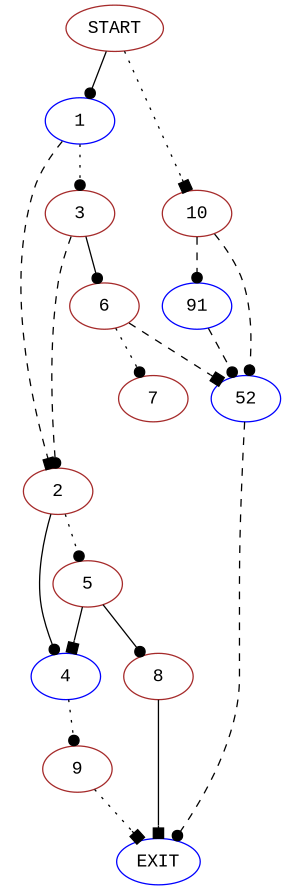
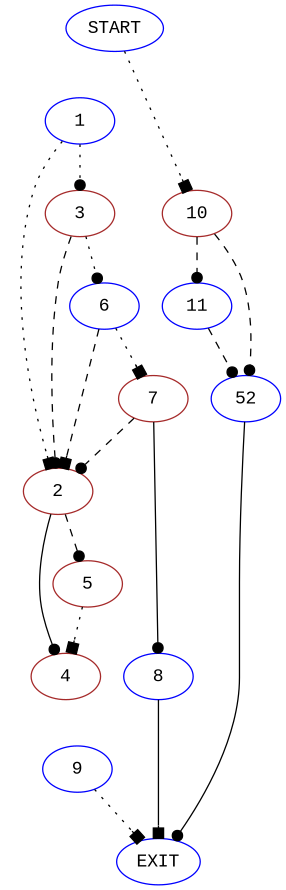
(115, 28) -> (115, 28)
(99, 70) -> none
(91, 255) -> (91, 255)
(21, 295) -> (21, 295)
(104, 306) -> (104, 306)
(197, 306) -> (197, 306)
(126, 348) -> (126, 348)
(170, 349) -> (83, 392)
none -> (110, 441)
(71, 533) -> (71, 533)
(78, 624) -> (78, 624)
(120, 626) -> (156, 532)
(239, 633) -> (239, 633)
(66, 676) -> (66, 676)
(158, 676) -> (158, 676)
(71, 717) -> none
(77, 769) -> (77, 769)
